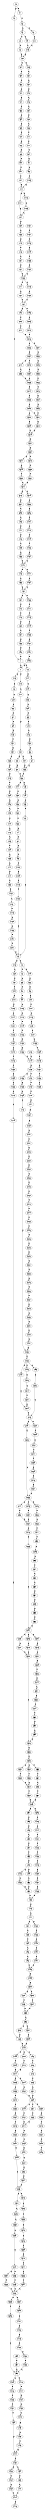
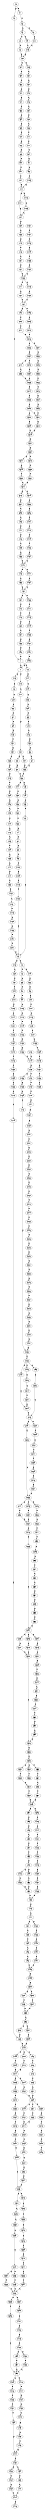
(29, 1782) -> none
none -> (18, 2351)
